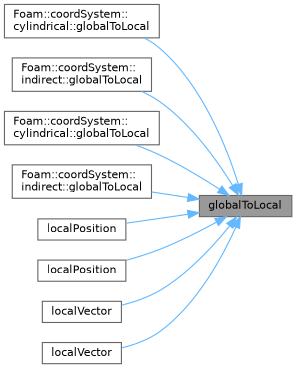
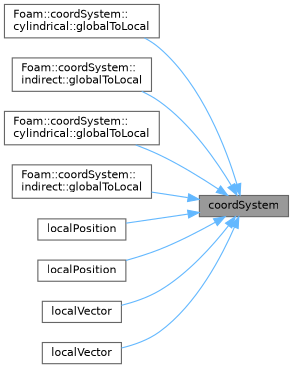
(246, 206) -> (244, 206)
